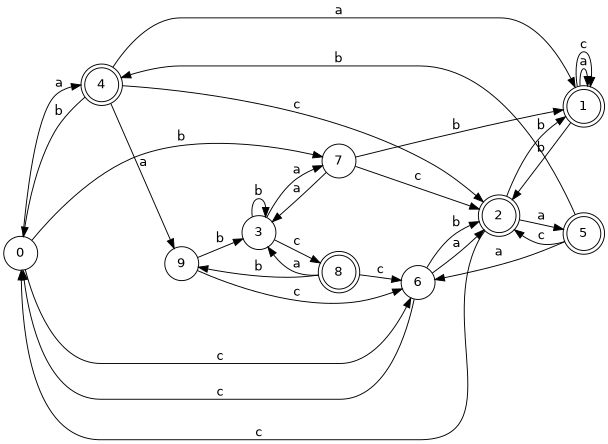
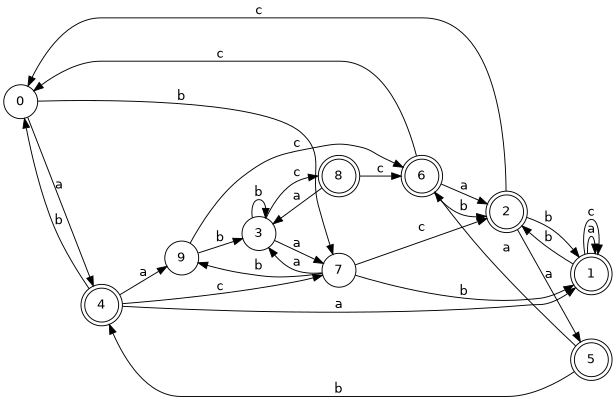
(308, 115) -> (218, 294)
(543, 244) -> none
(263, 276) -> (264, 276)
(418, 282) -> (422, 176)
(202, 363) -> none
